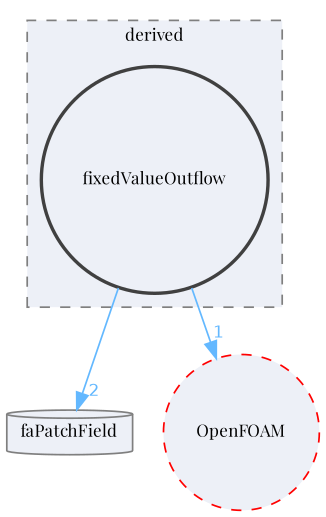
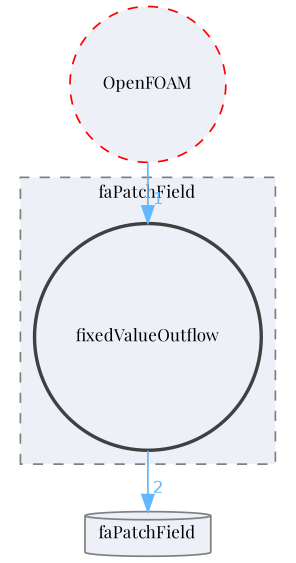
(155, 37) -> (148, 194)
(202, 318) -> (148, 188)
